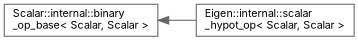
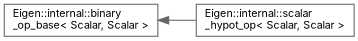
(81, 20) -> (81, 20)
